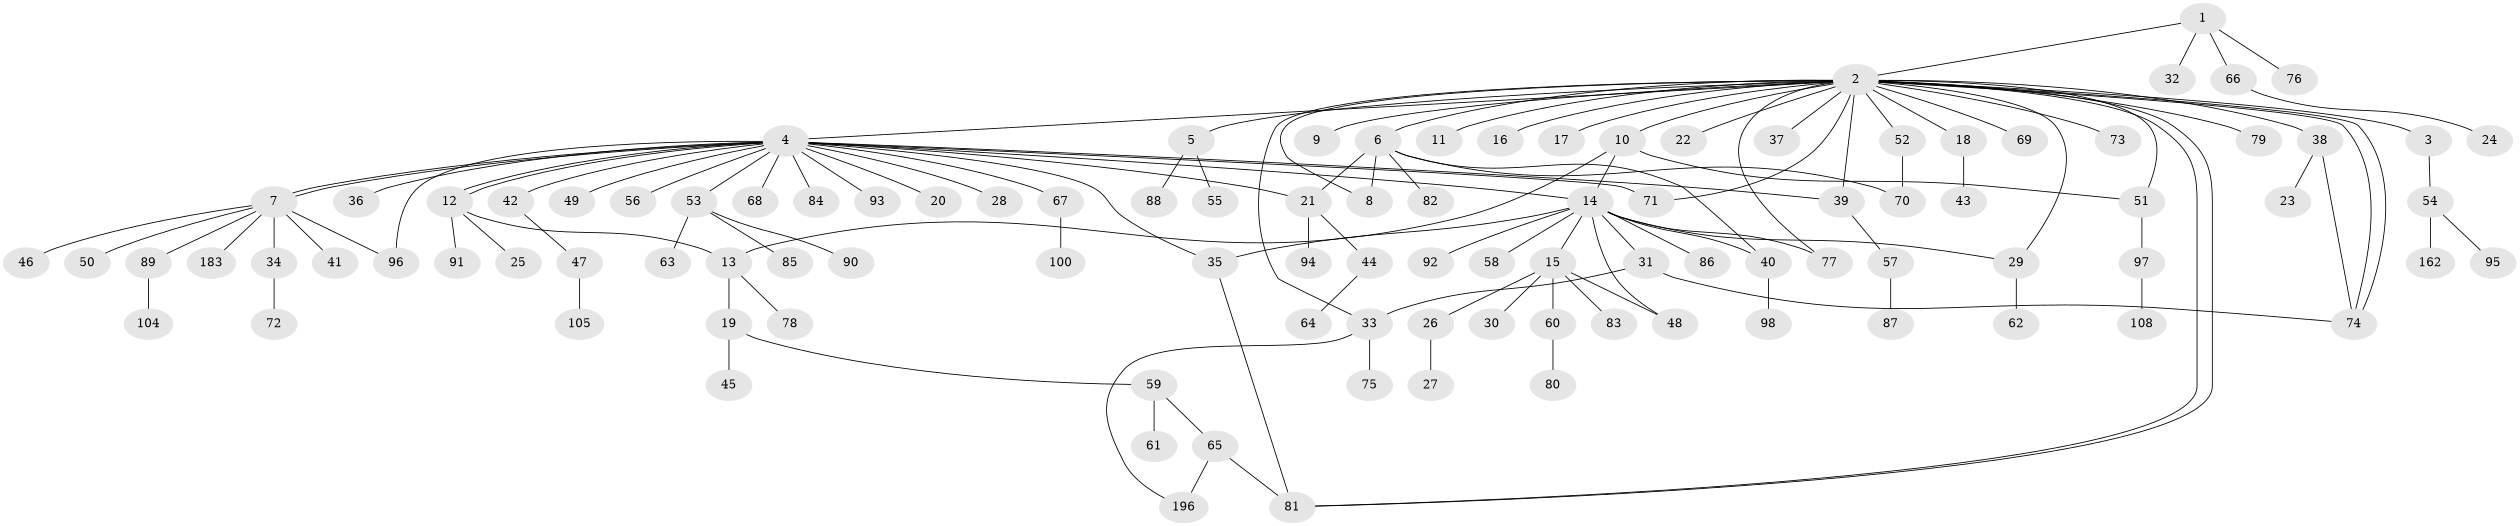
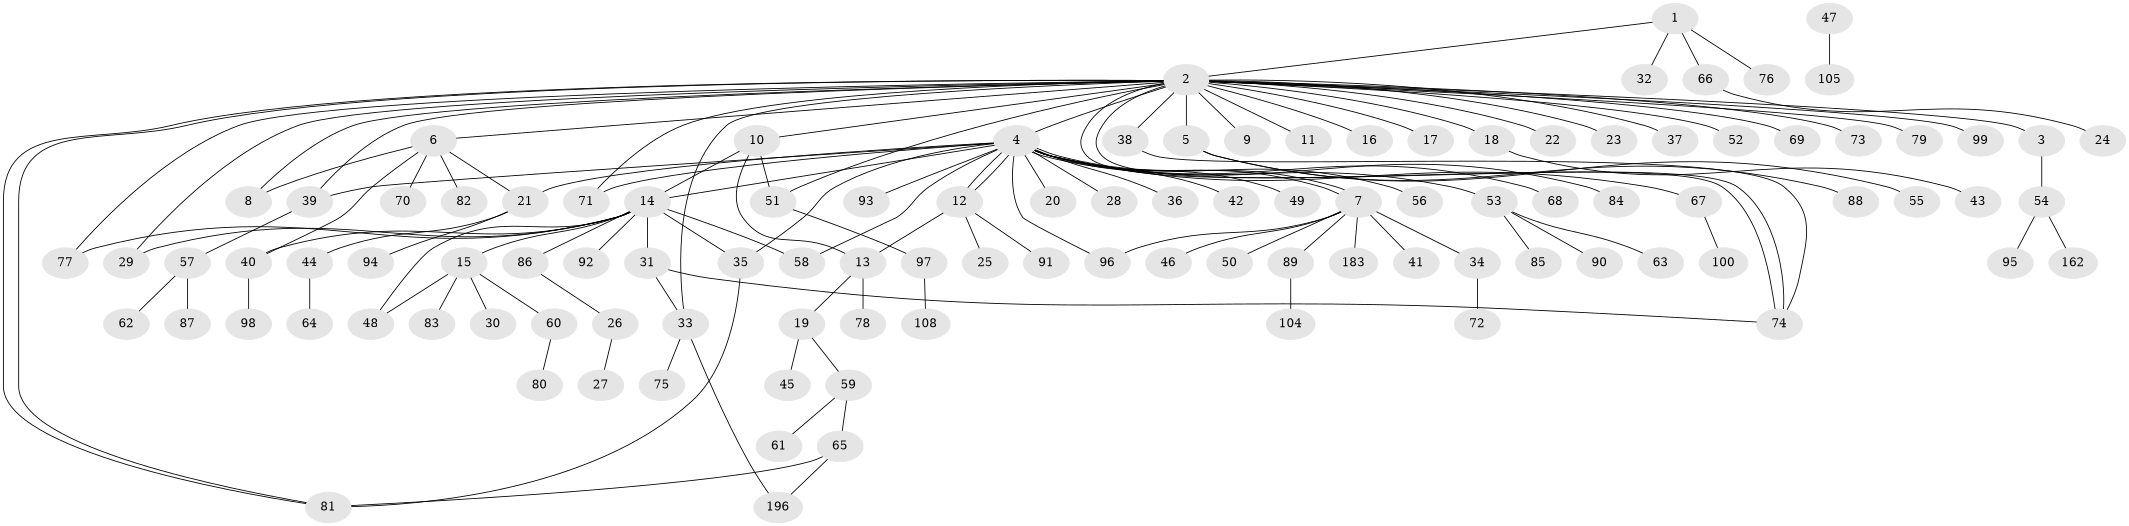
none -> (1981, 141)
(2304, 171) -> (1482, 103)
(1903, 172) -> none
none -> (911, 205)
(549, 236) -> none
(2016, 294) -> (157, 294)
(1485, 297) -> (570, 294)
